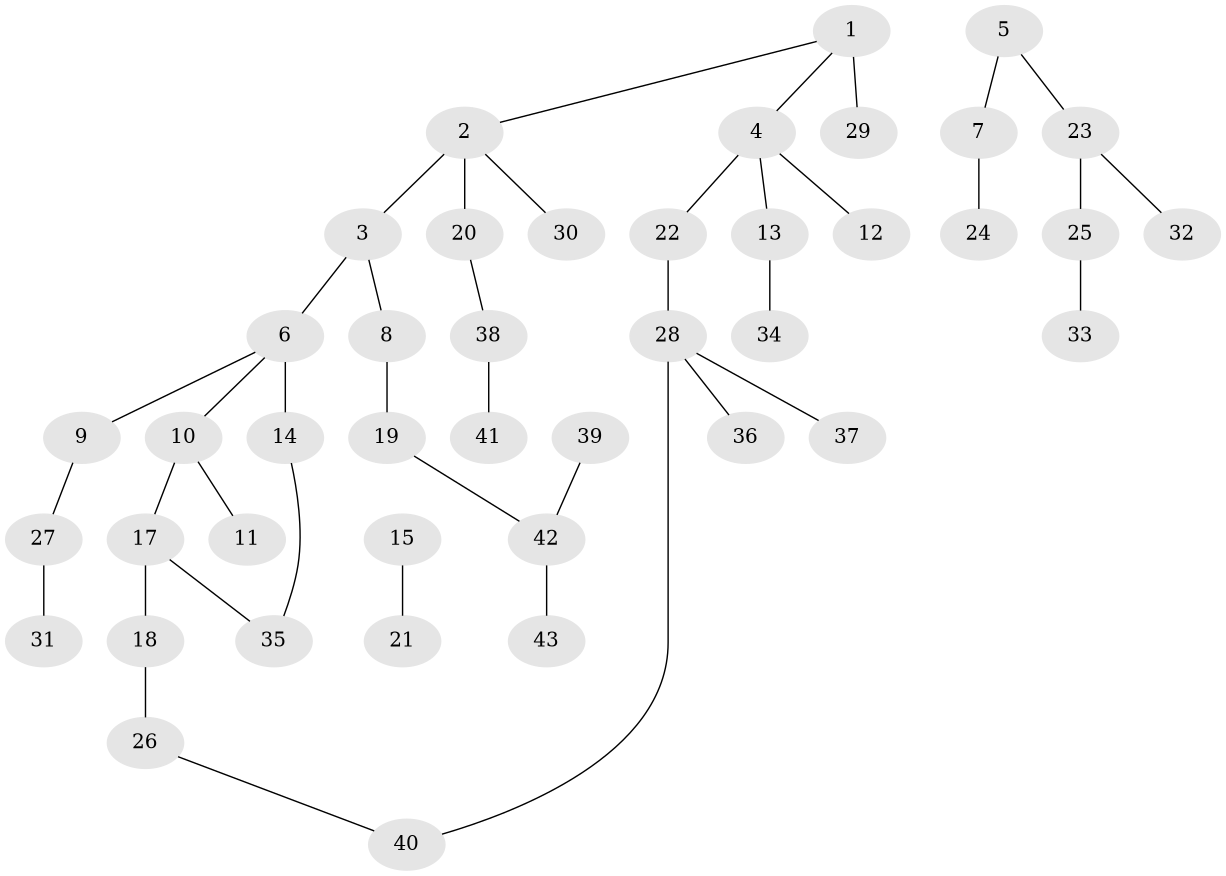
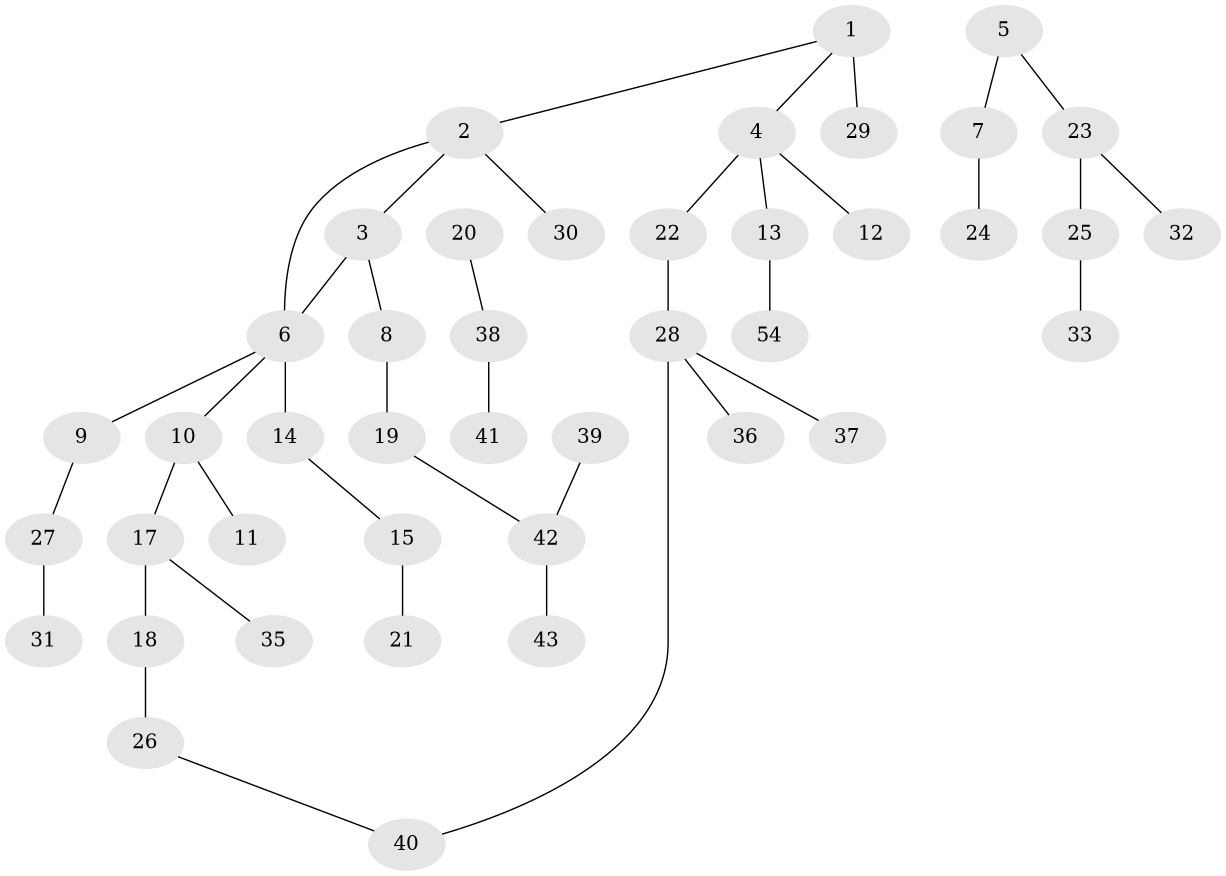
(465, 184) -> (322, 198)
(770, 336) -> (770, 336)
(300, 540) -> (344, 489)
